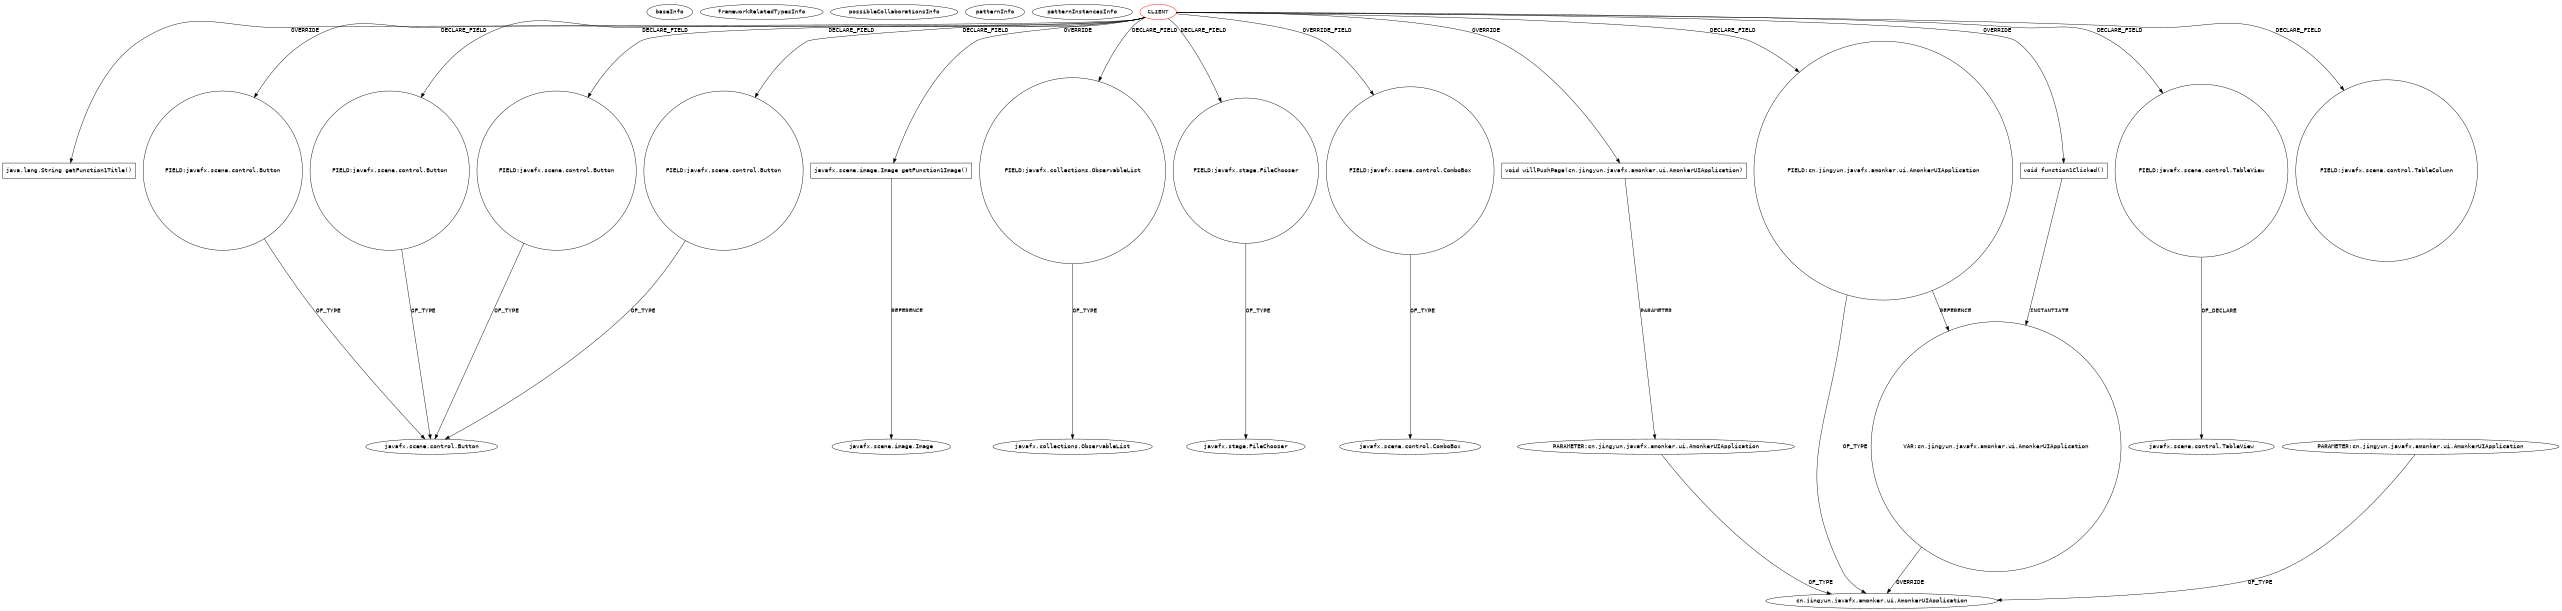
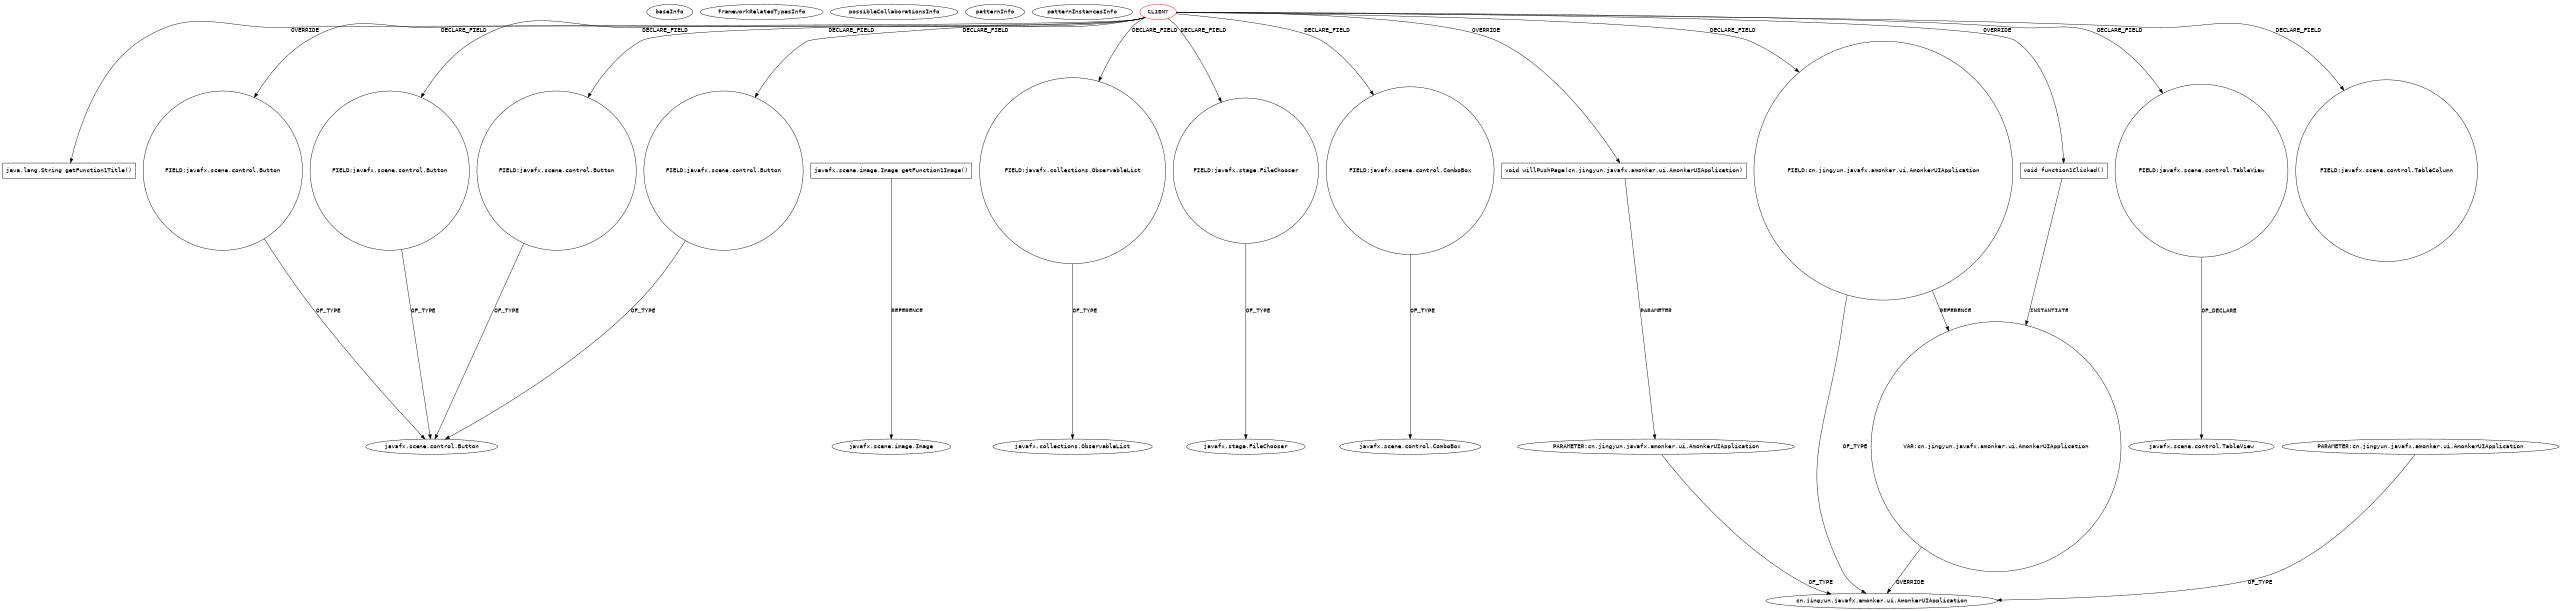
(1327, 30) -> (1327, 30)
(988, 37) -> none
